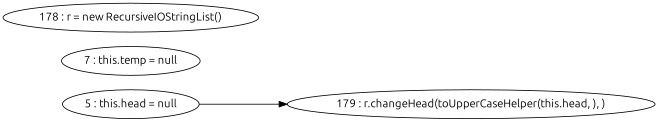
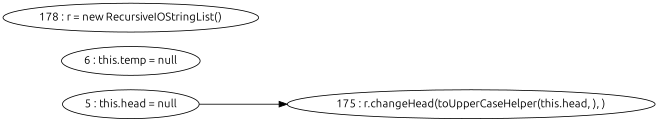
(131, 61) -> (131, 61)
(471, 104) -> (471, 104)
